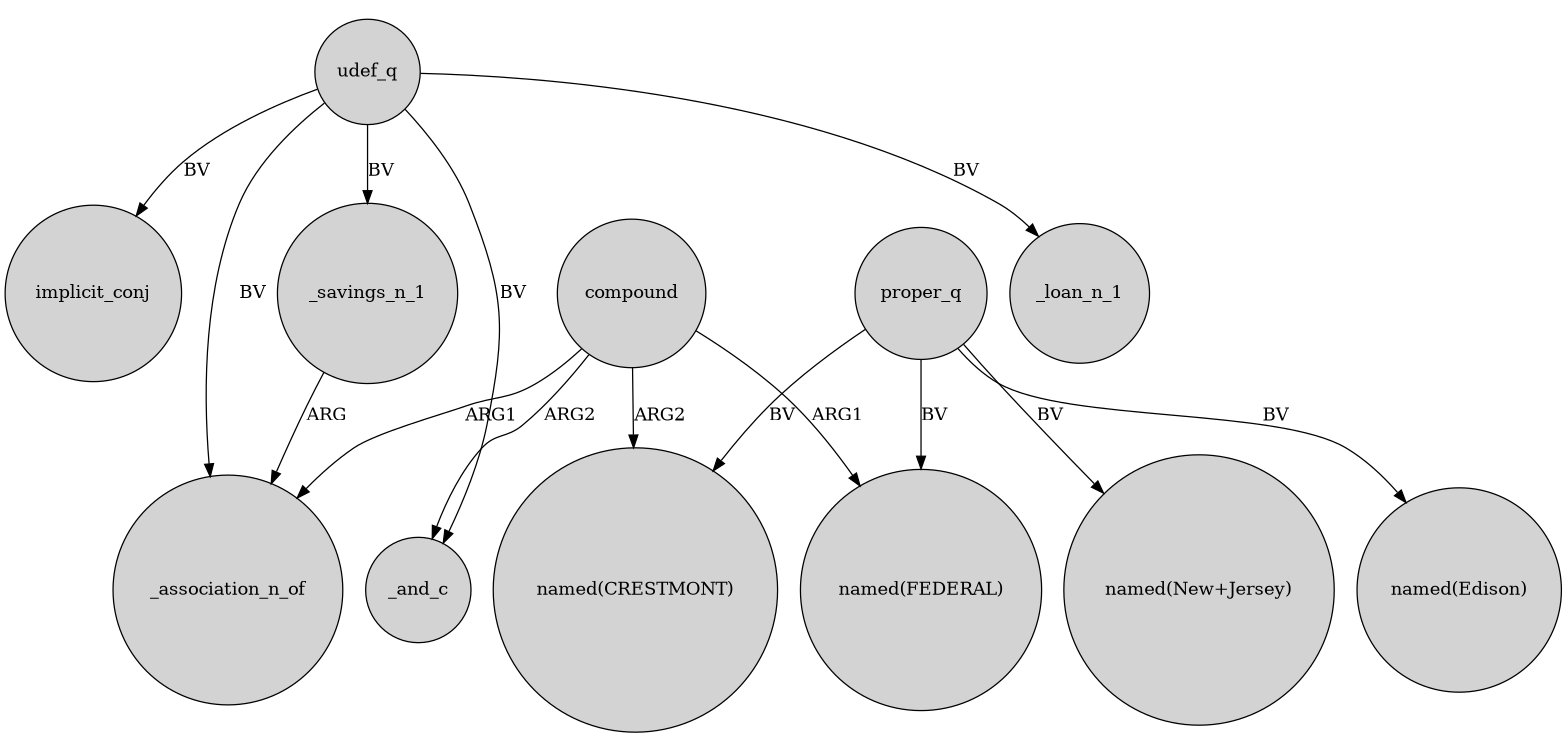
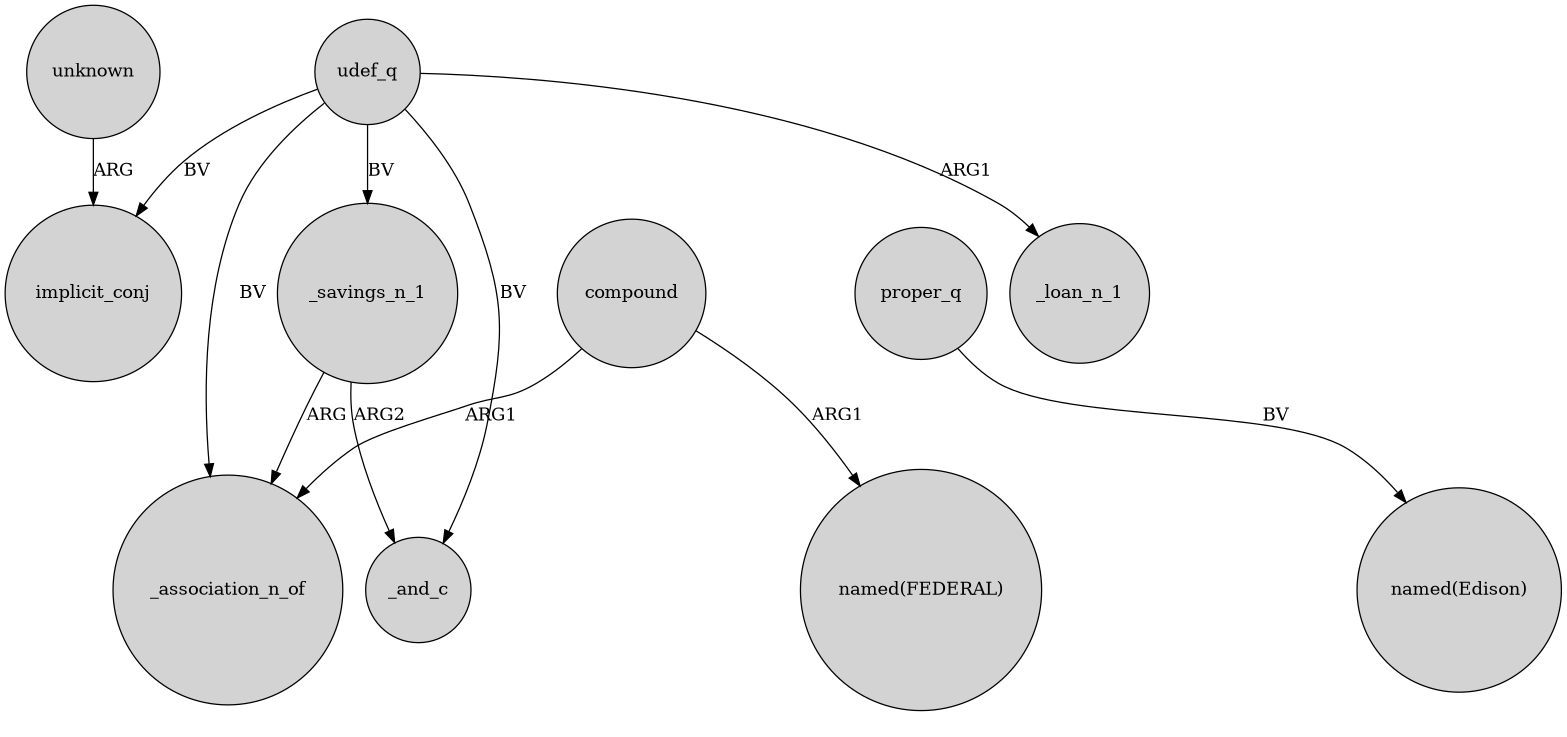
none -> (93, 72)
(966, 171) -> (966, 171)
(921, 408) -> none
(505, 435) -> (362, 458)
(635, 590) -> none
(1199, 590) -> none
